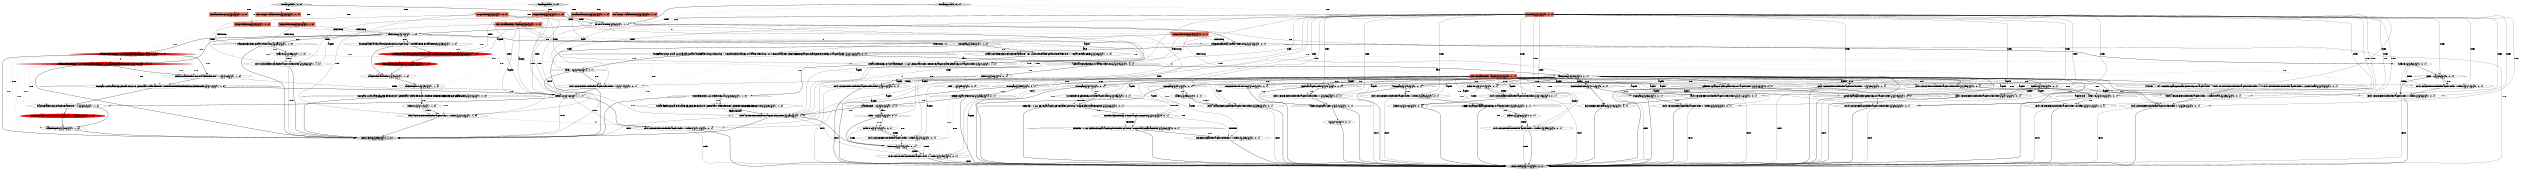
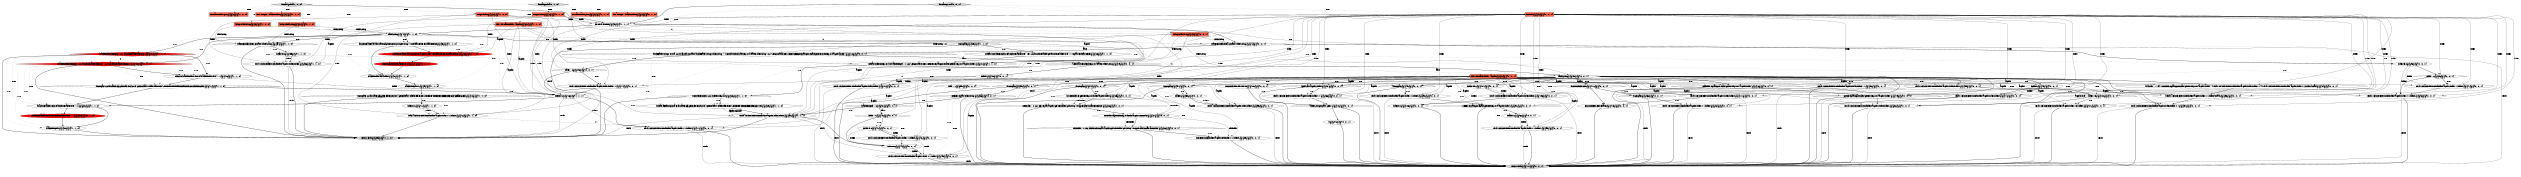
(2504, 96) -> (2504, 96)
